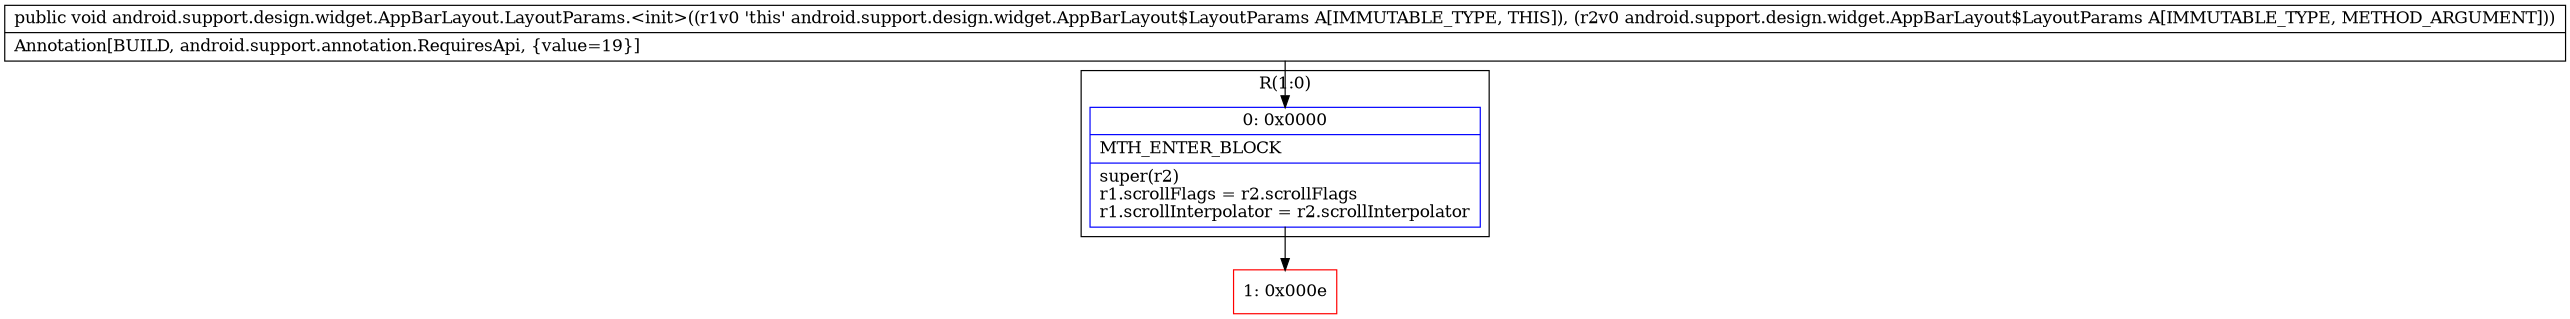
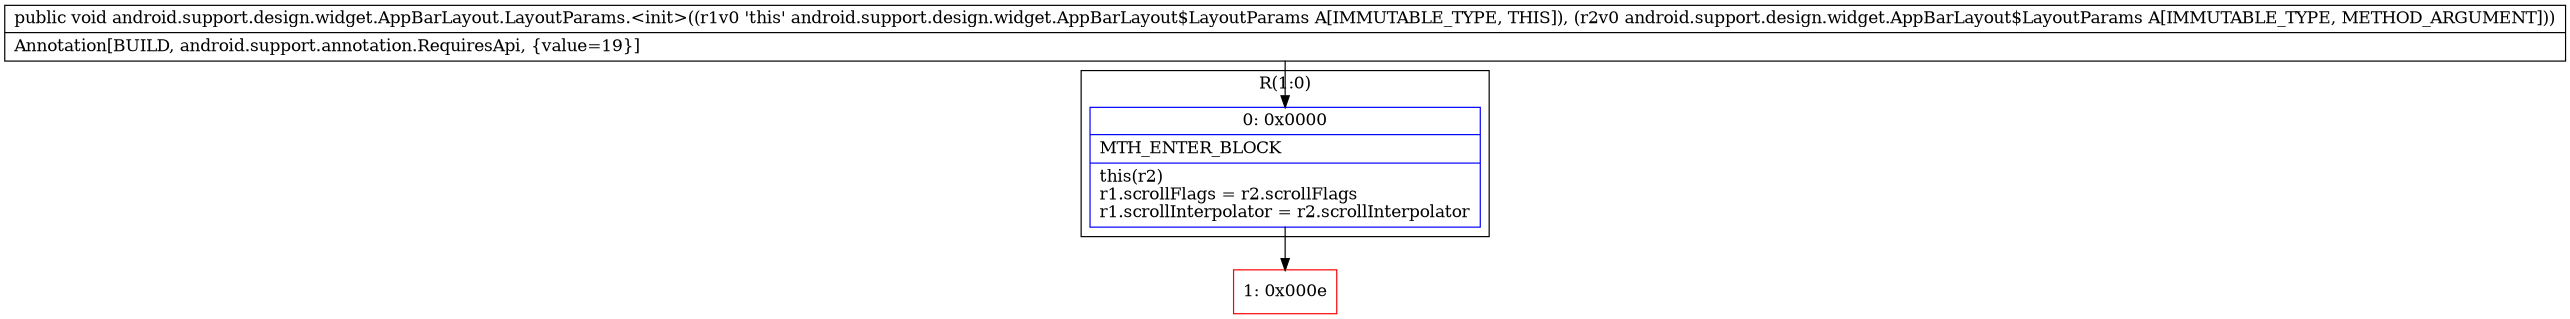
(1139, 177) -> (1132, 177)
